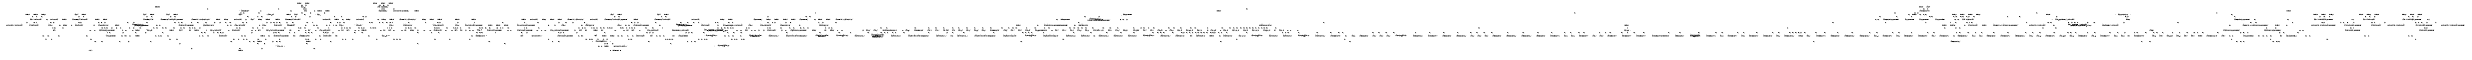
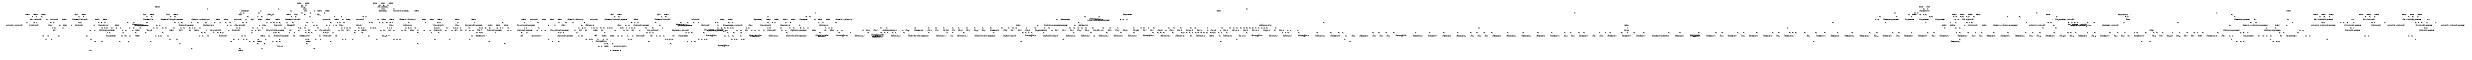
(1795, 31) -> (1959, 39)
(1801, 36) -> none
